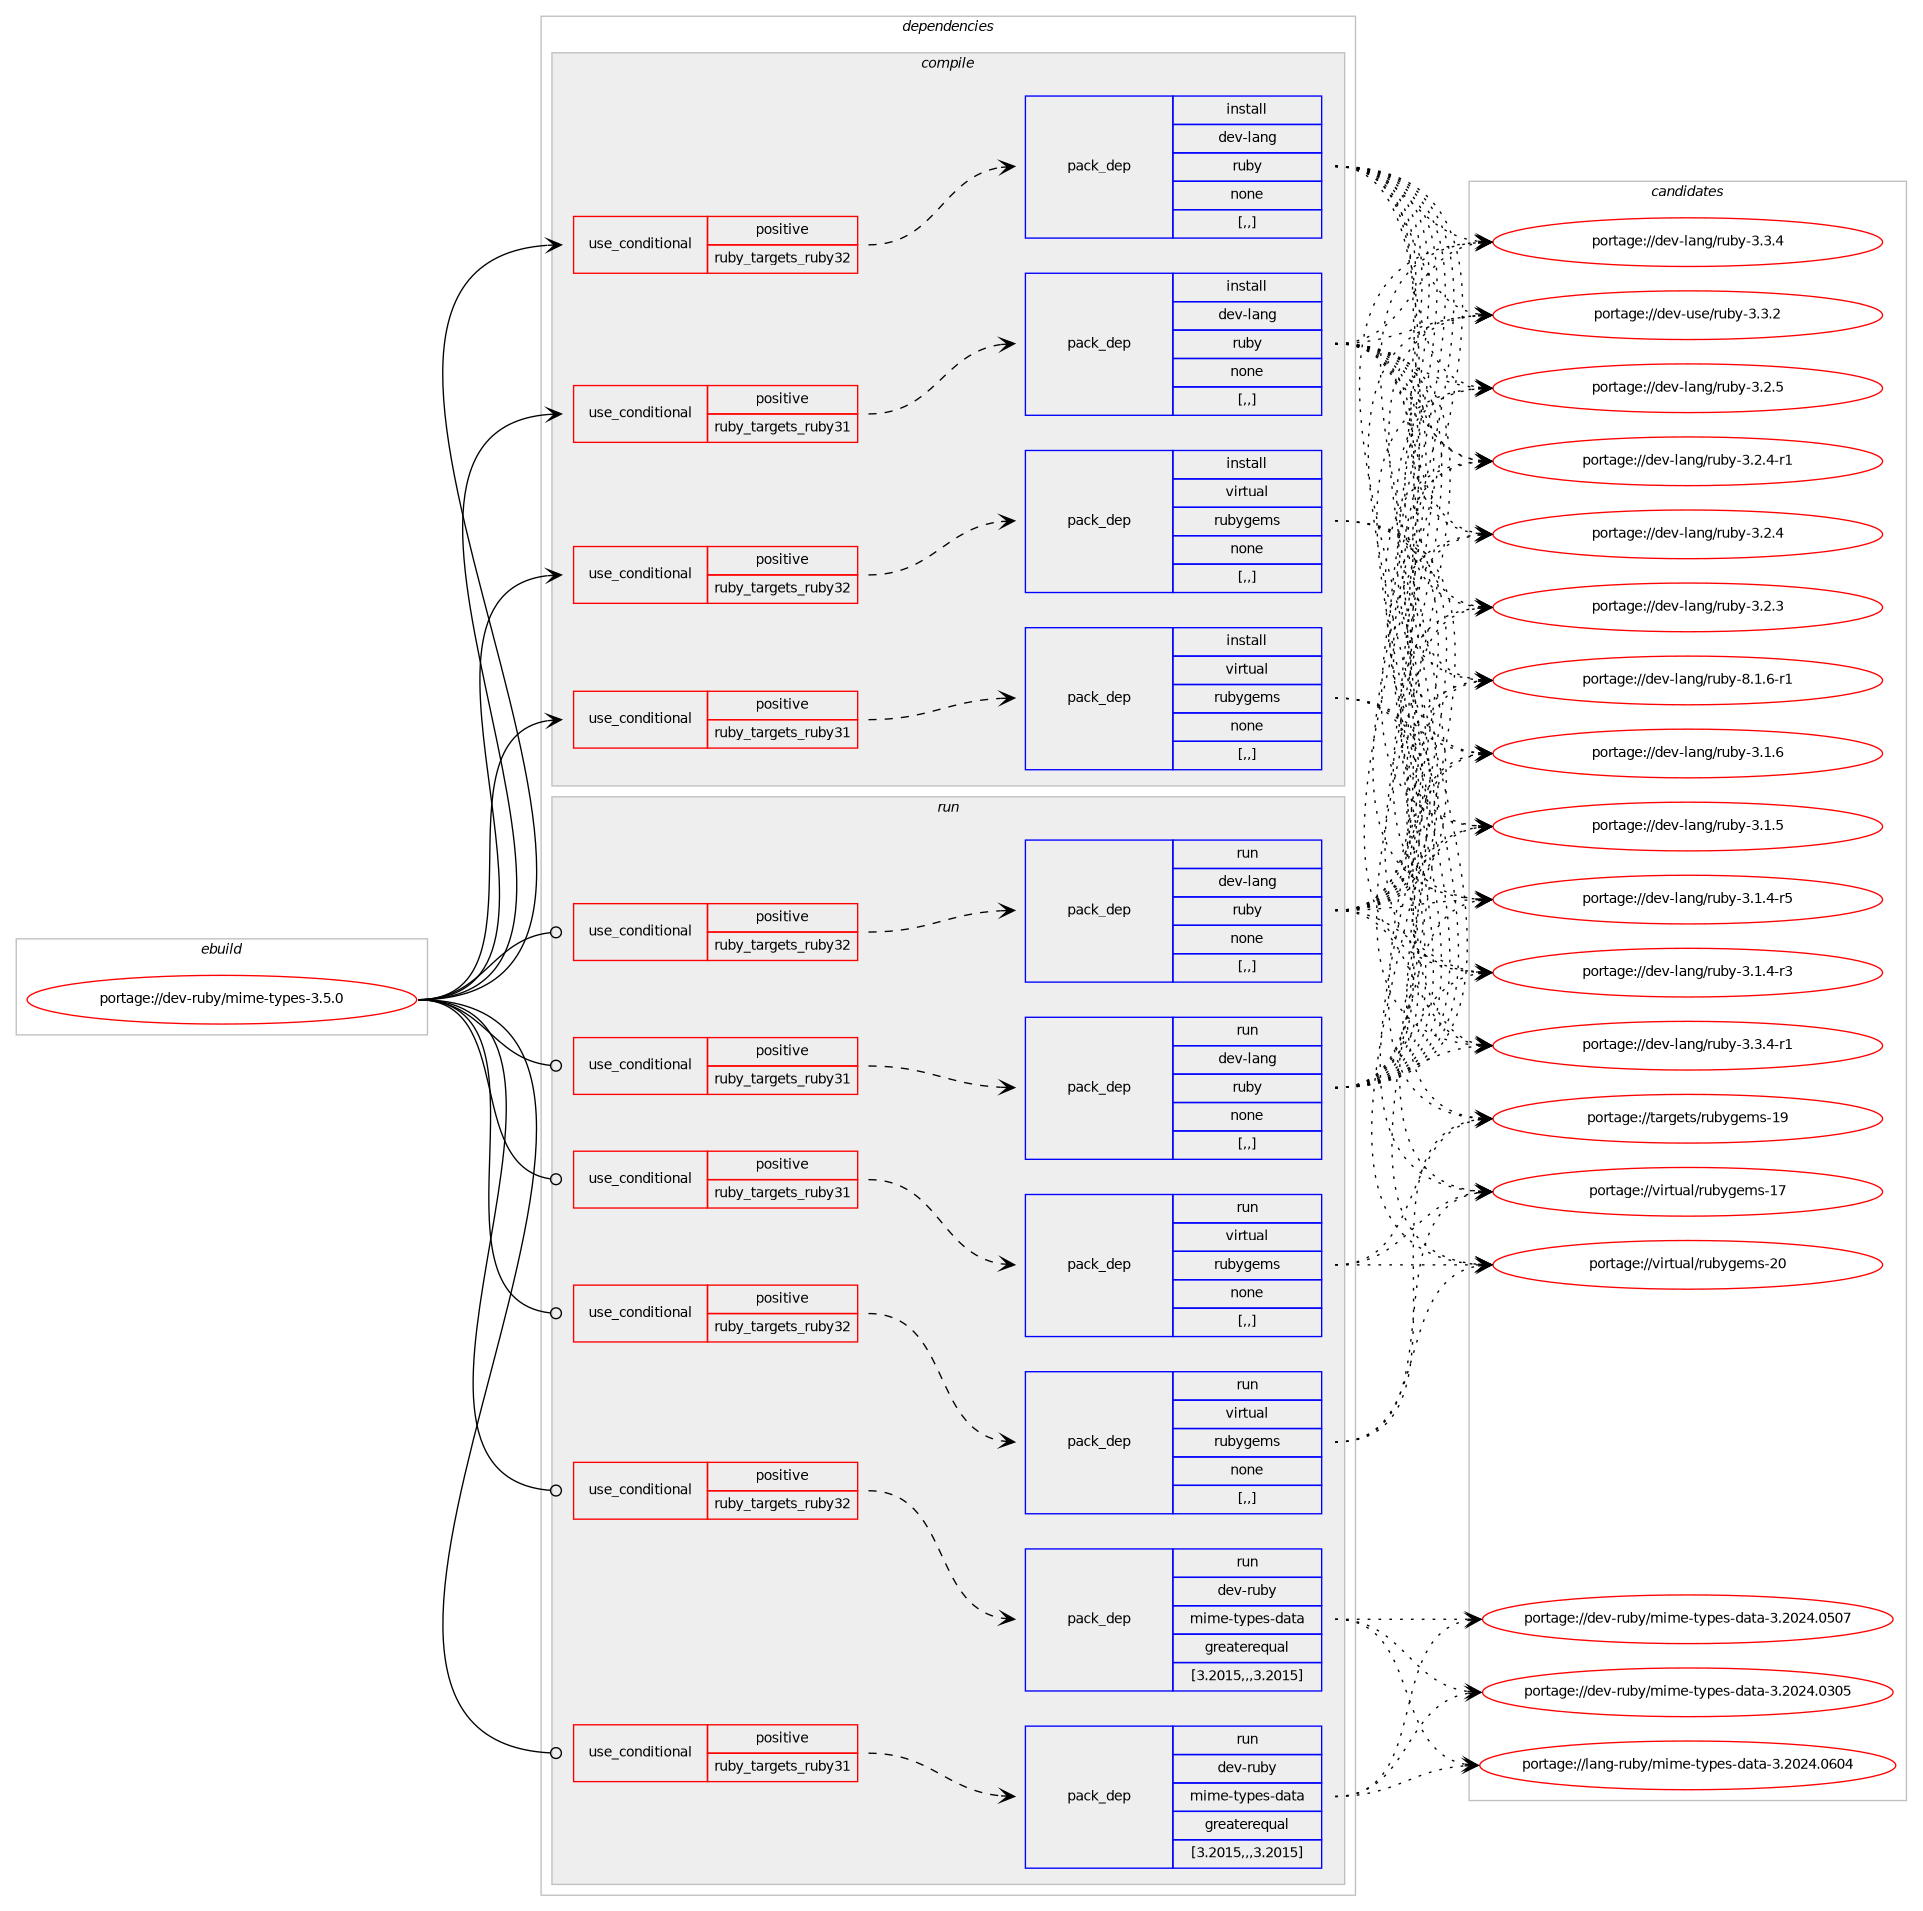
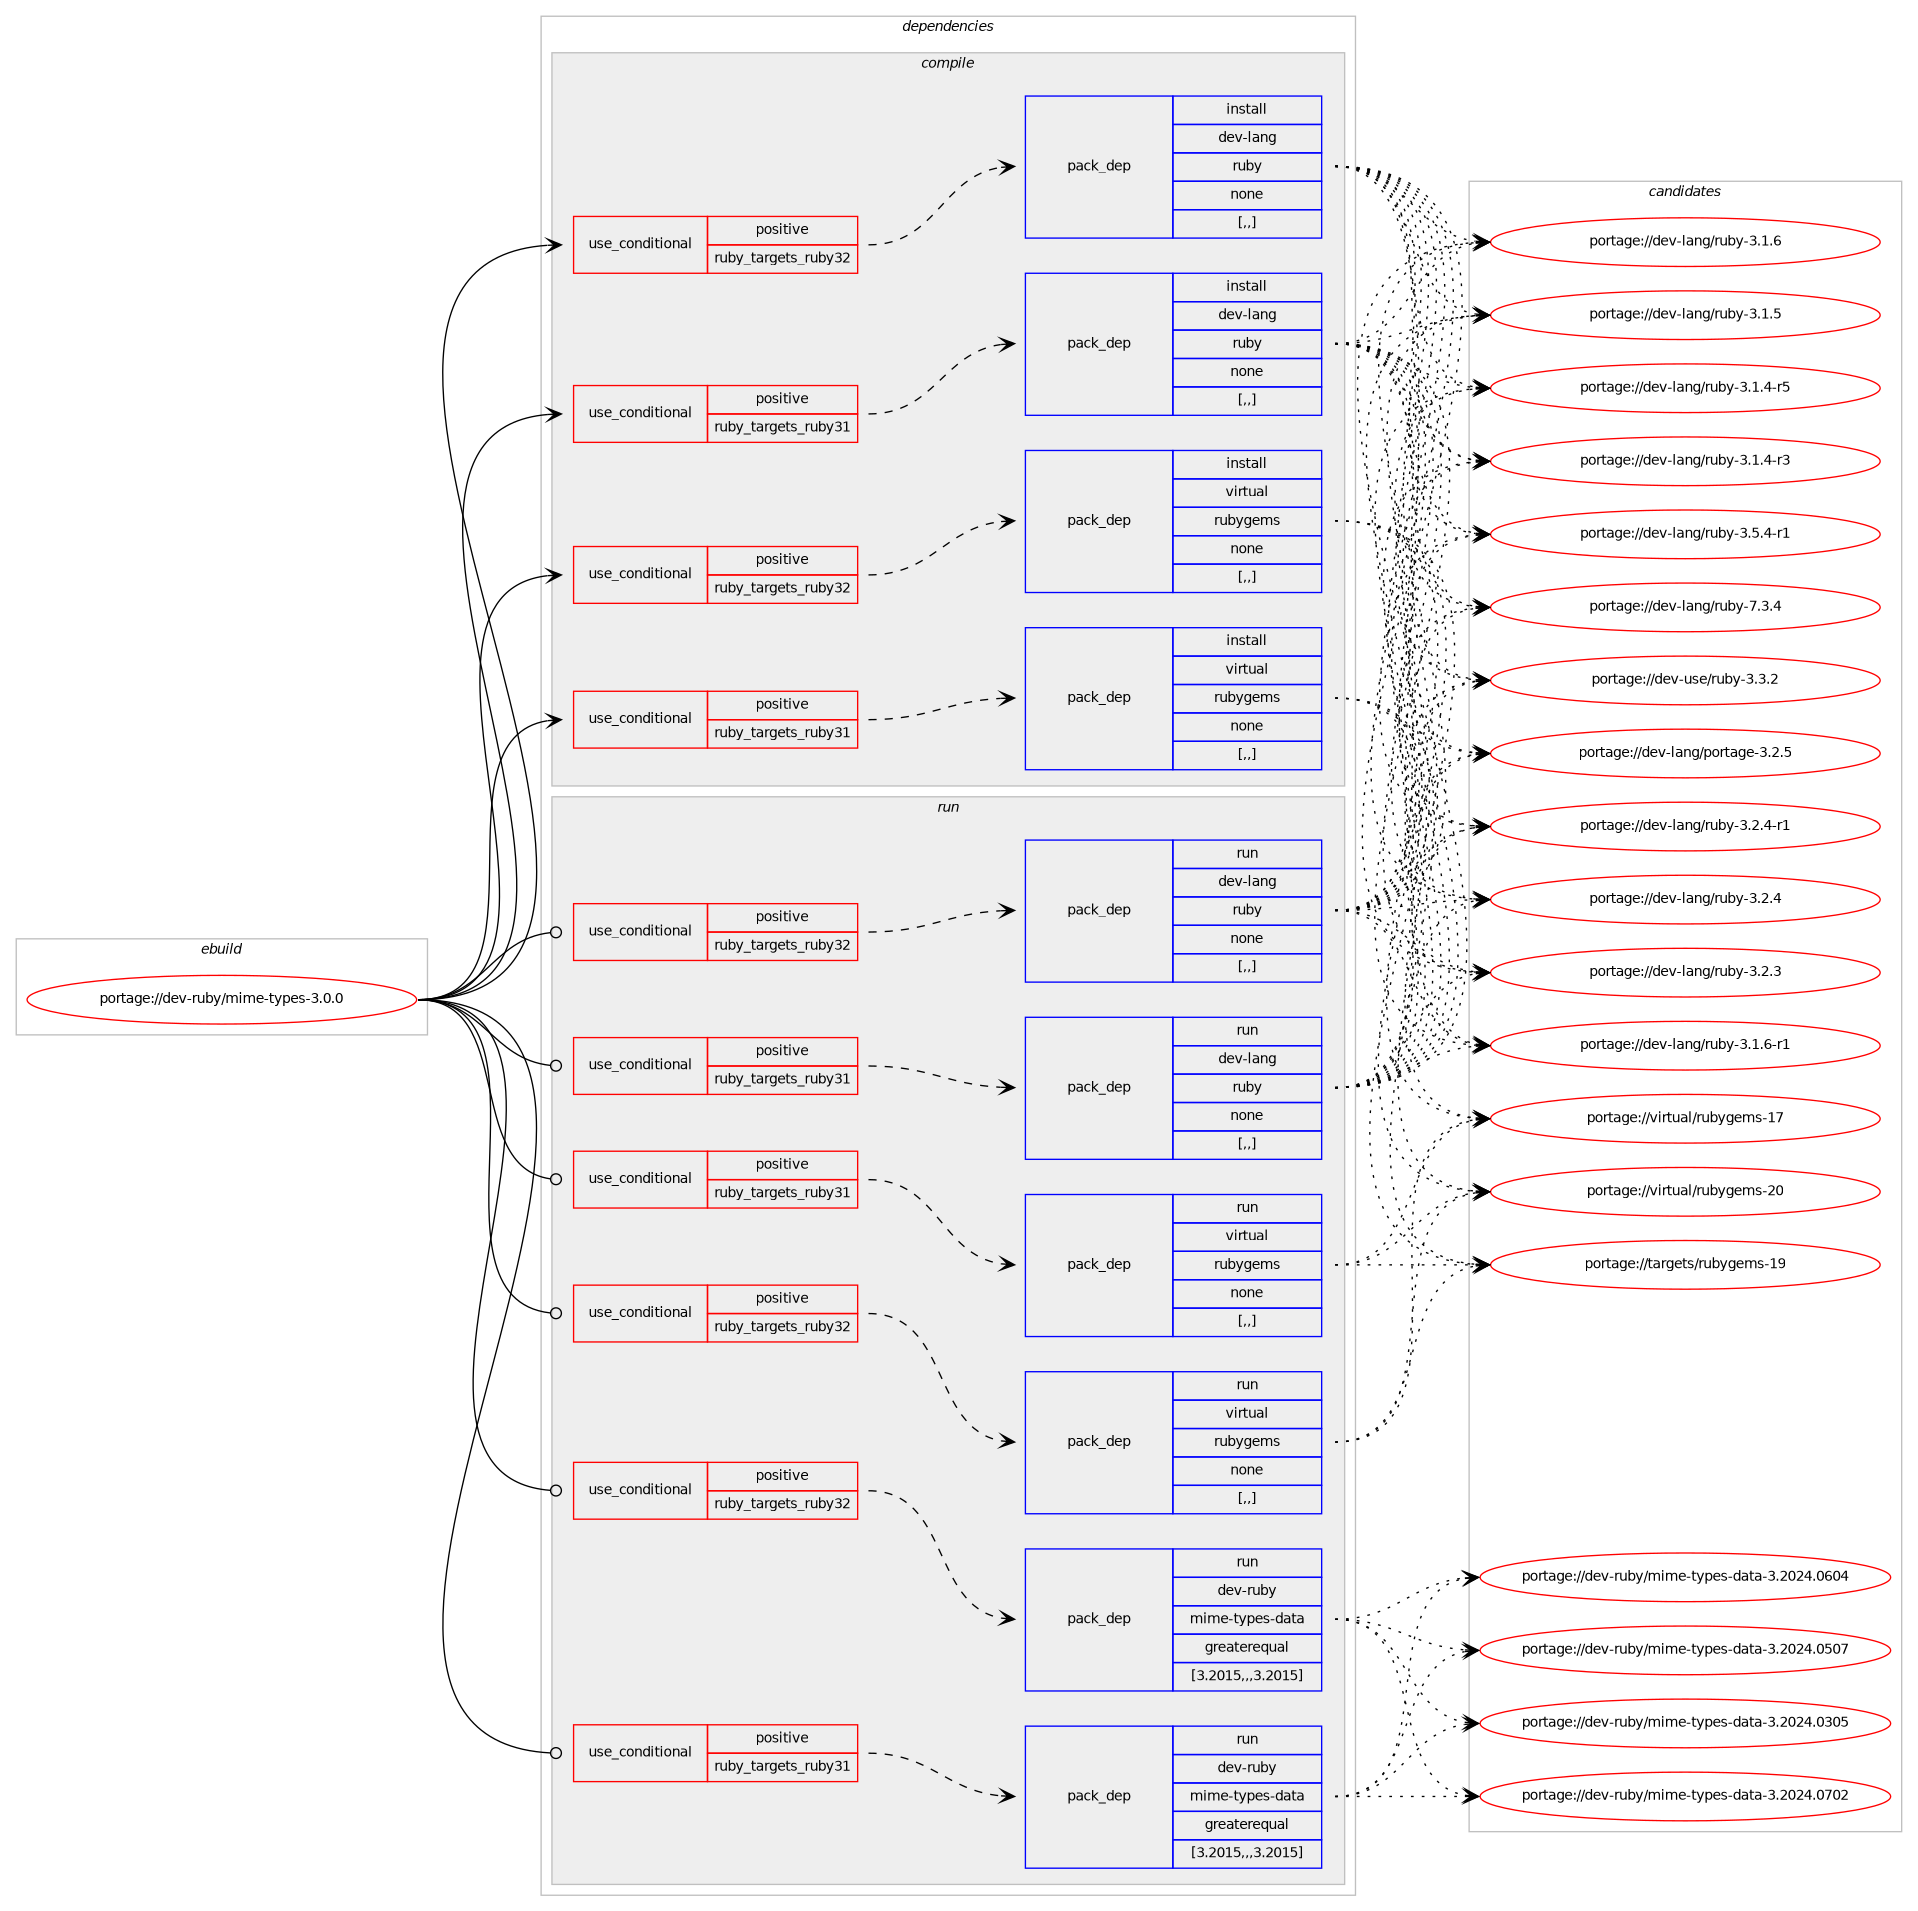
(1688, 242) -> (1685, 607)
(1688, 388) -> (1685, 753)
(1688, 680) -> (1685, 1046)
(222, 1000) -> (222, 1000)
(1688, 1046) -> (1685, 534)
(1688, 1765) -> (1685, 1577)
none -> (1685, 1796)
